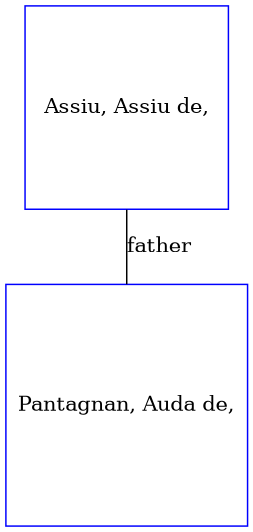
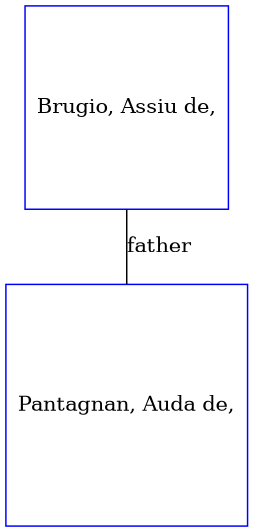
(127, 108) -> (127, 108)
